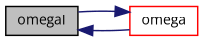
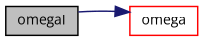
(111, 31) -> none
